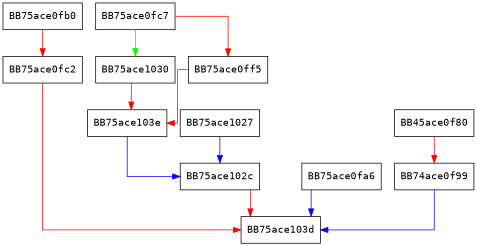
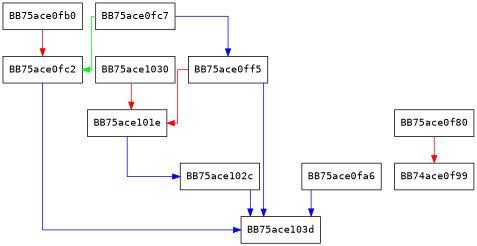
(218, 16) -> (218, 16)
(135, 39) -> (92, 42)
(127, 123) -> (127, 123)
(220, 123) -> none
(434, 123) -> (434, 123)
(250, 199) -> (250, 199)
(65, 230) -> (65, 230)
(401, 230) -> (264, 146)
